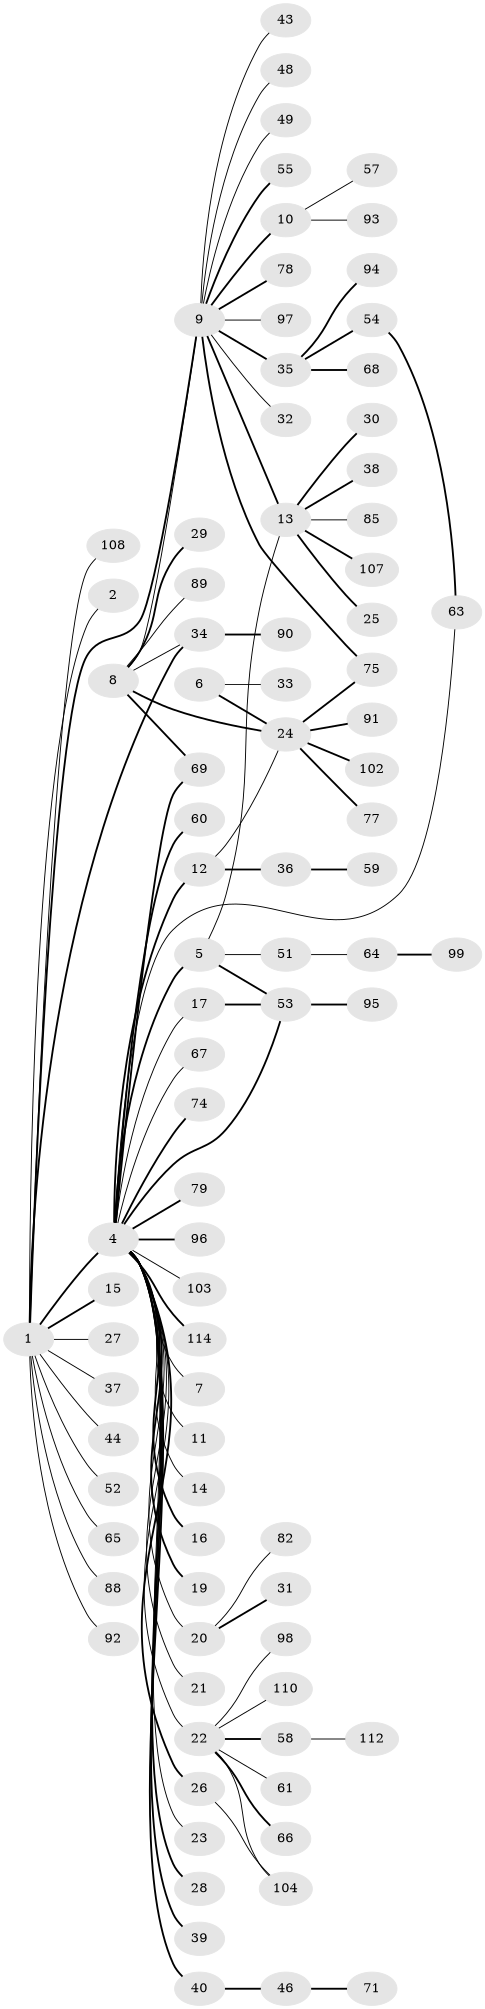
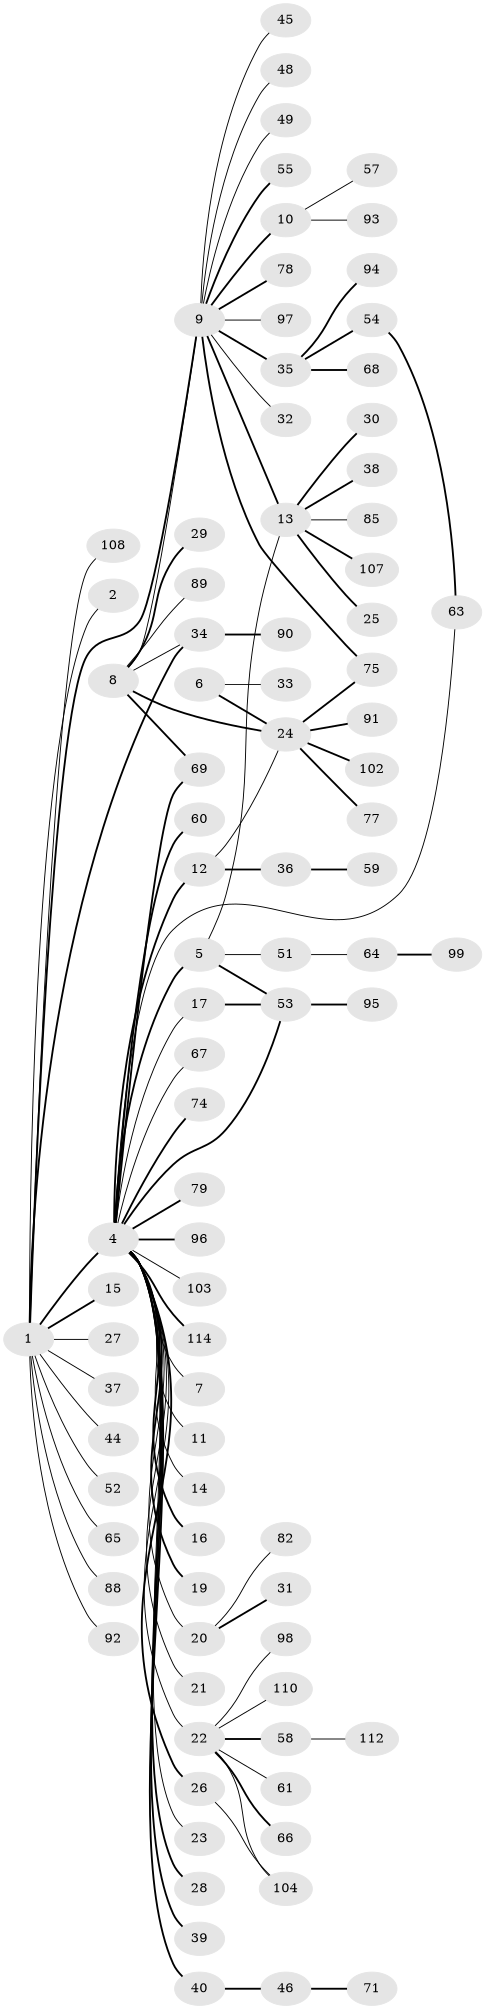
(286, 20) -> (286, 20)
